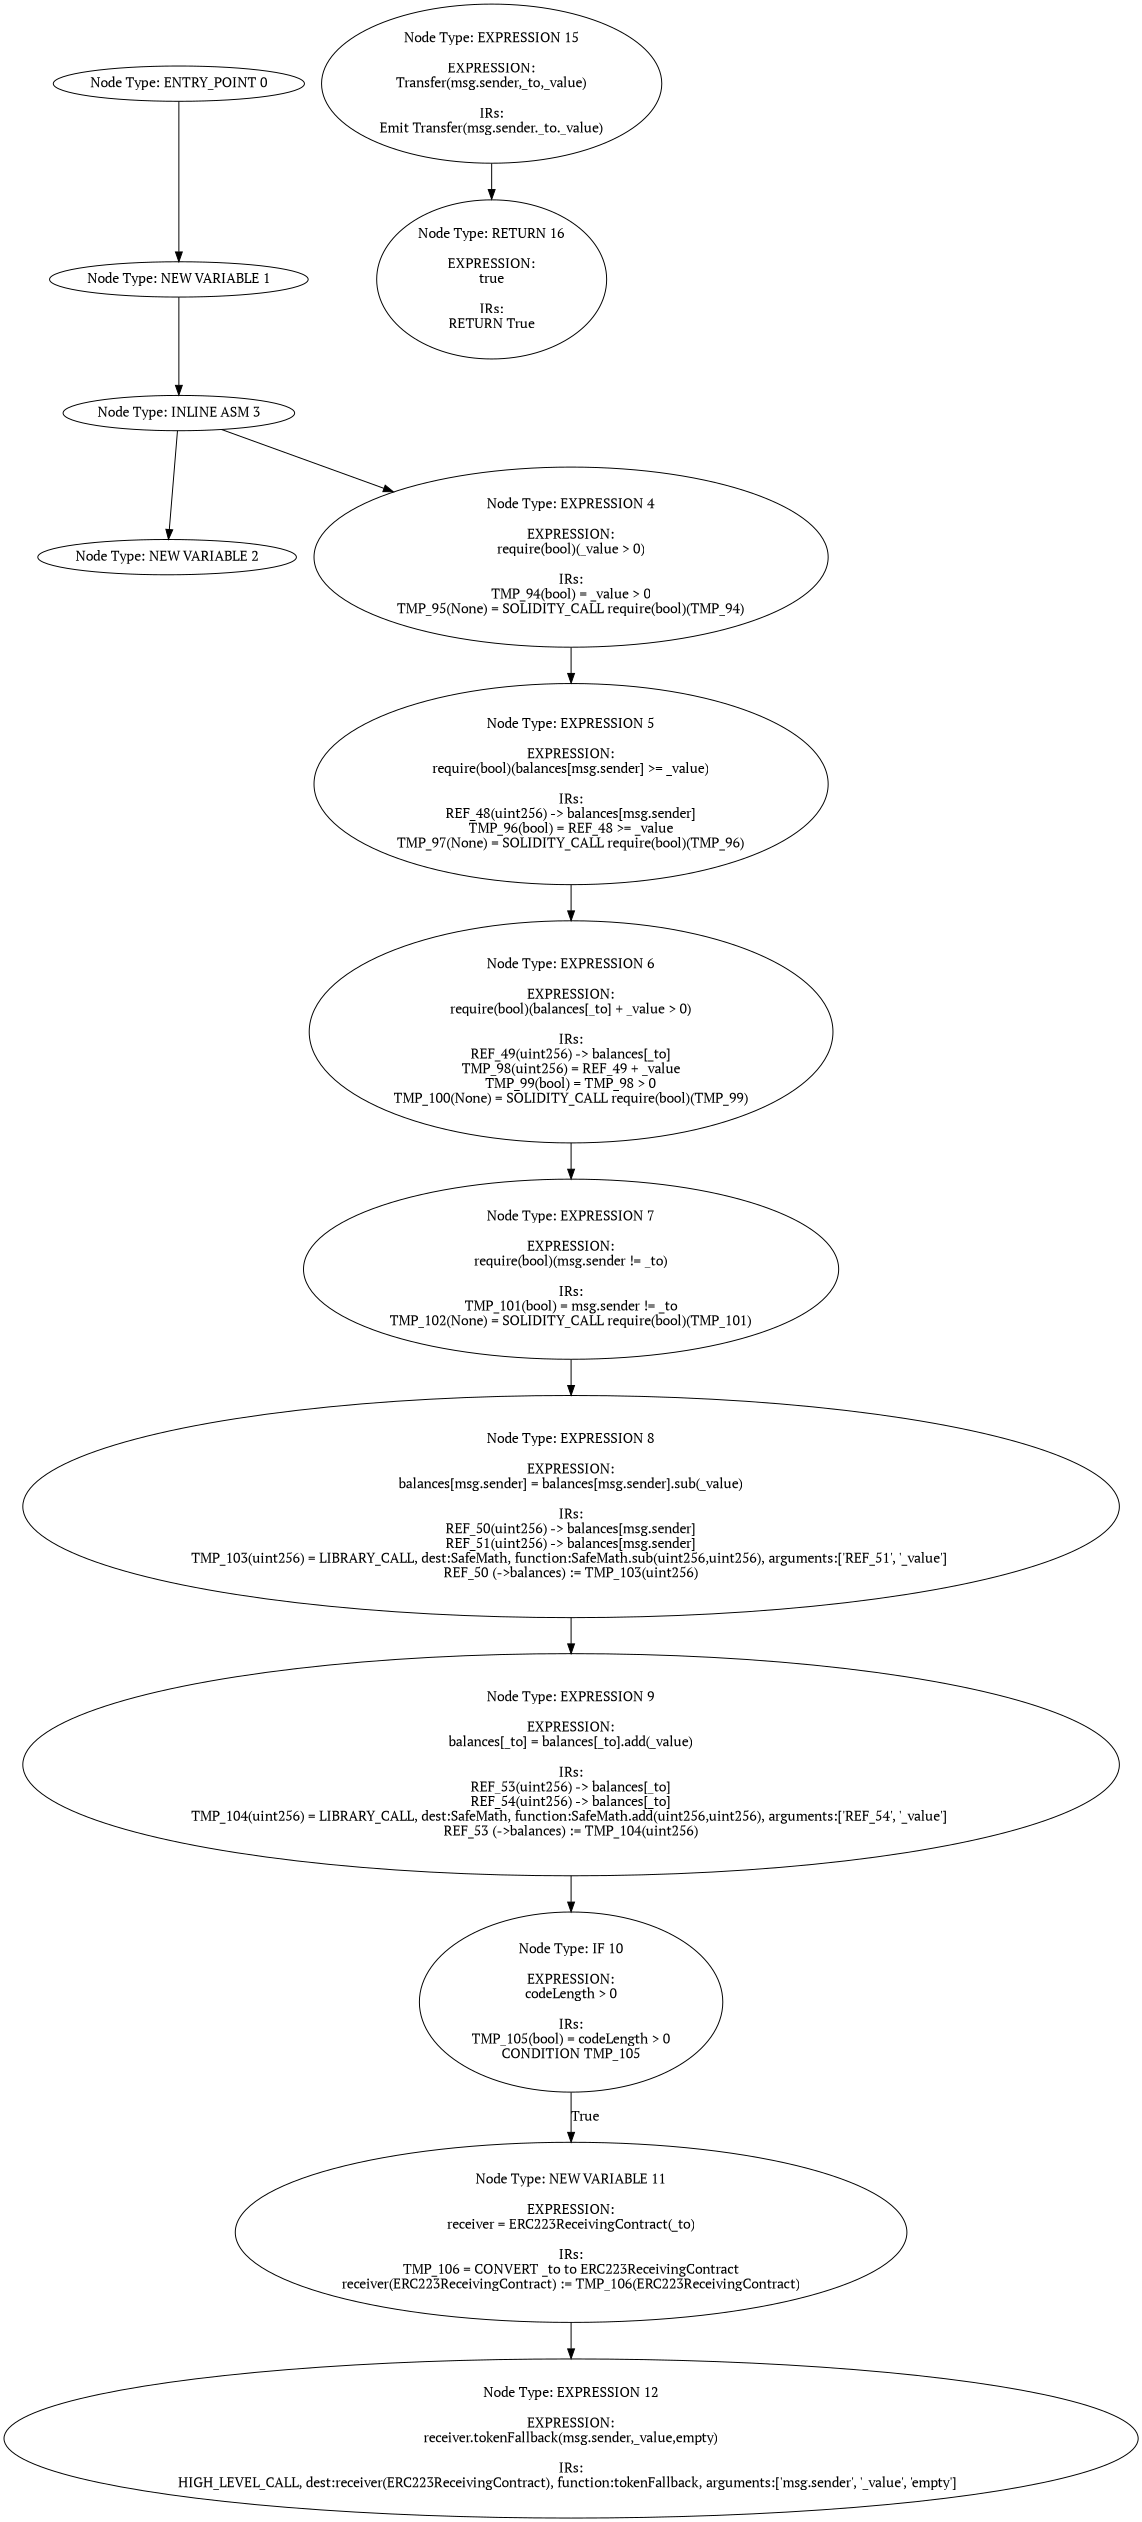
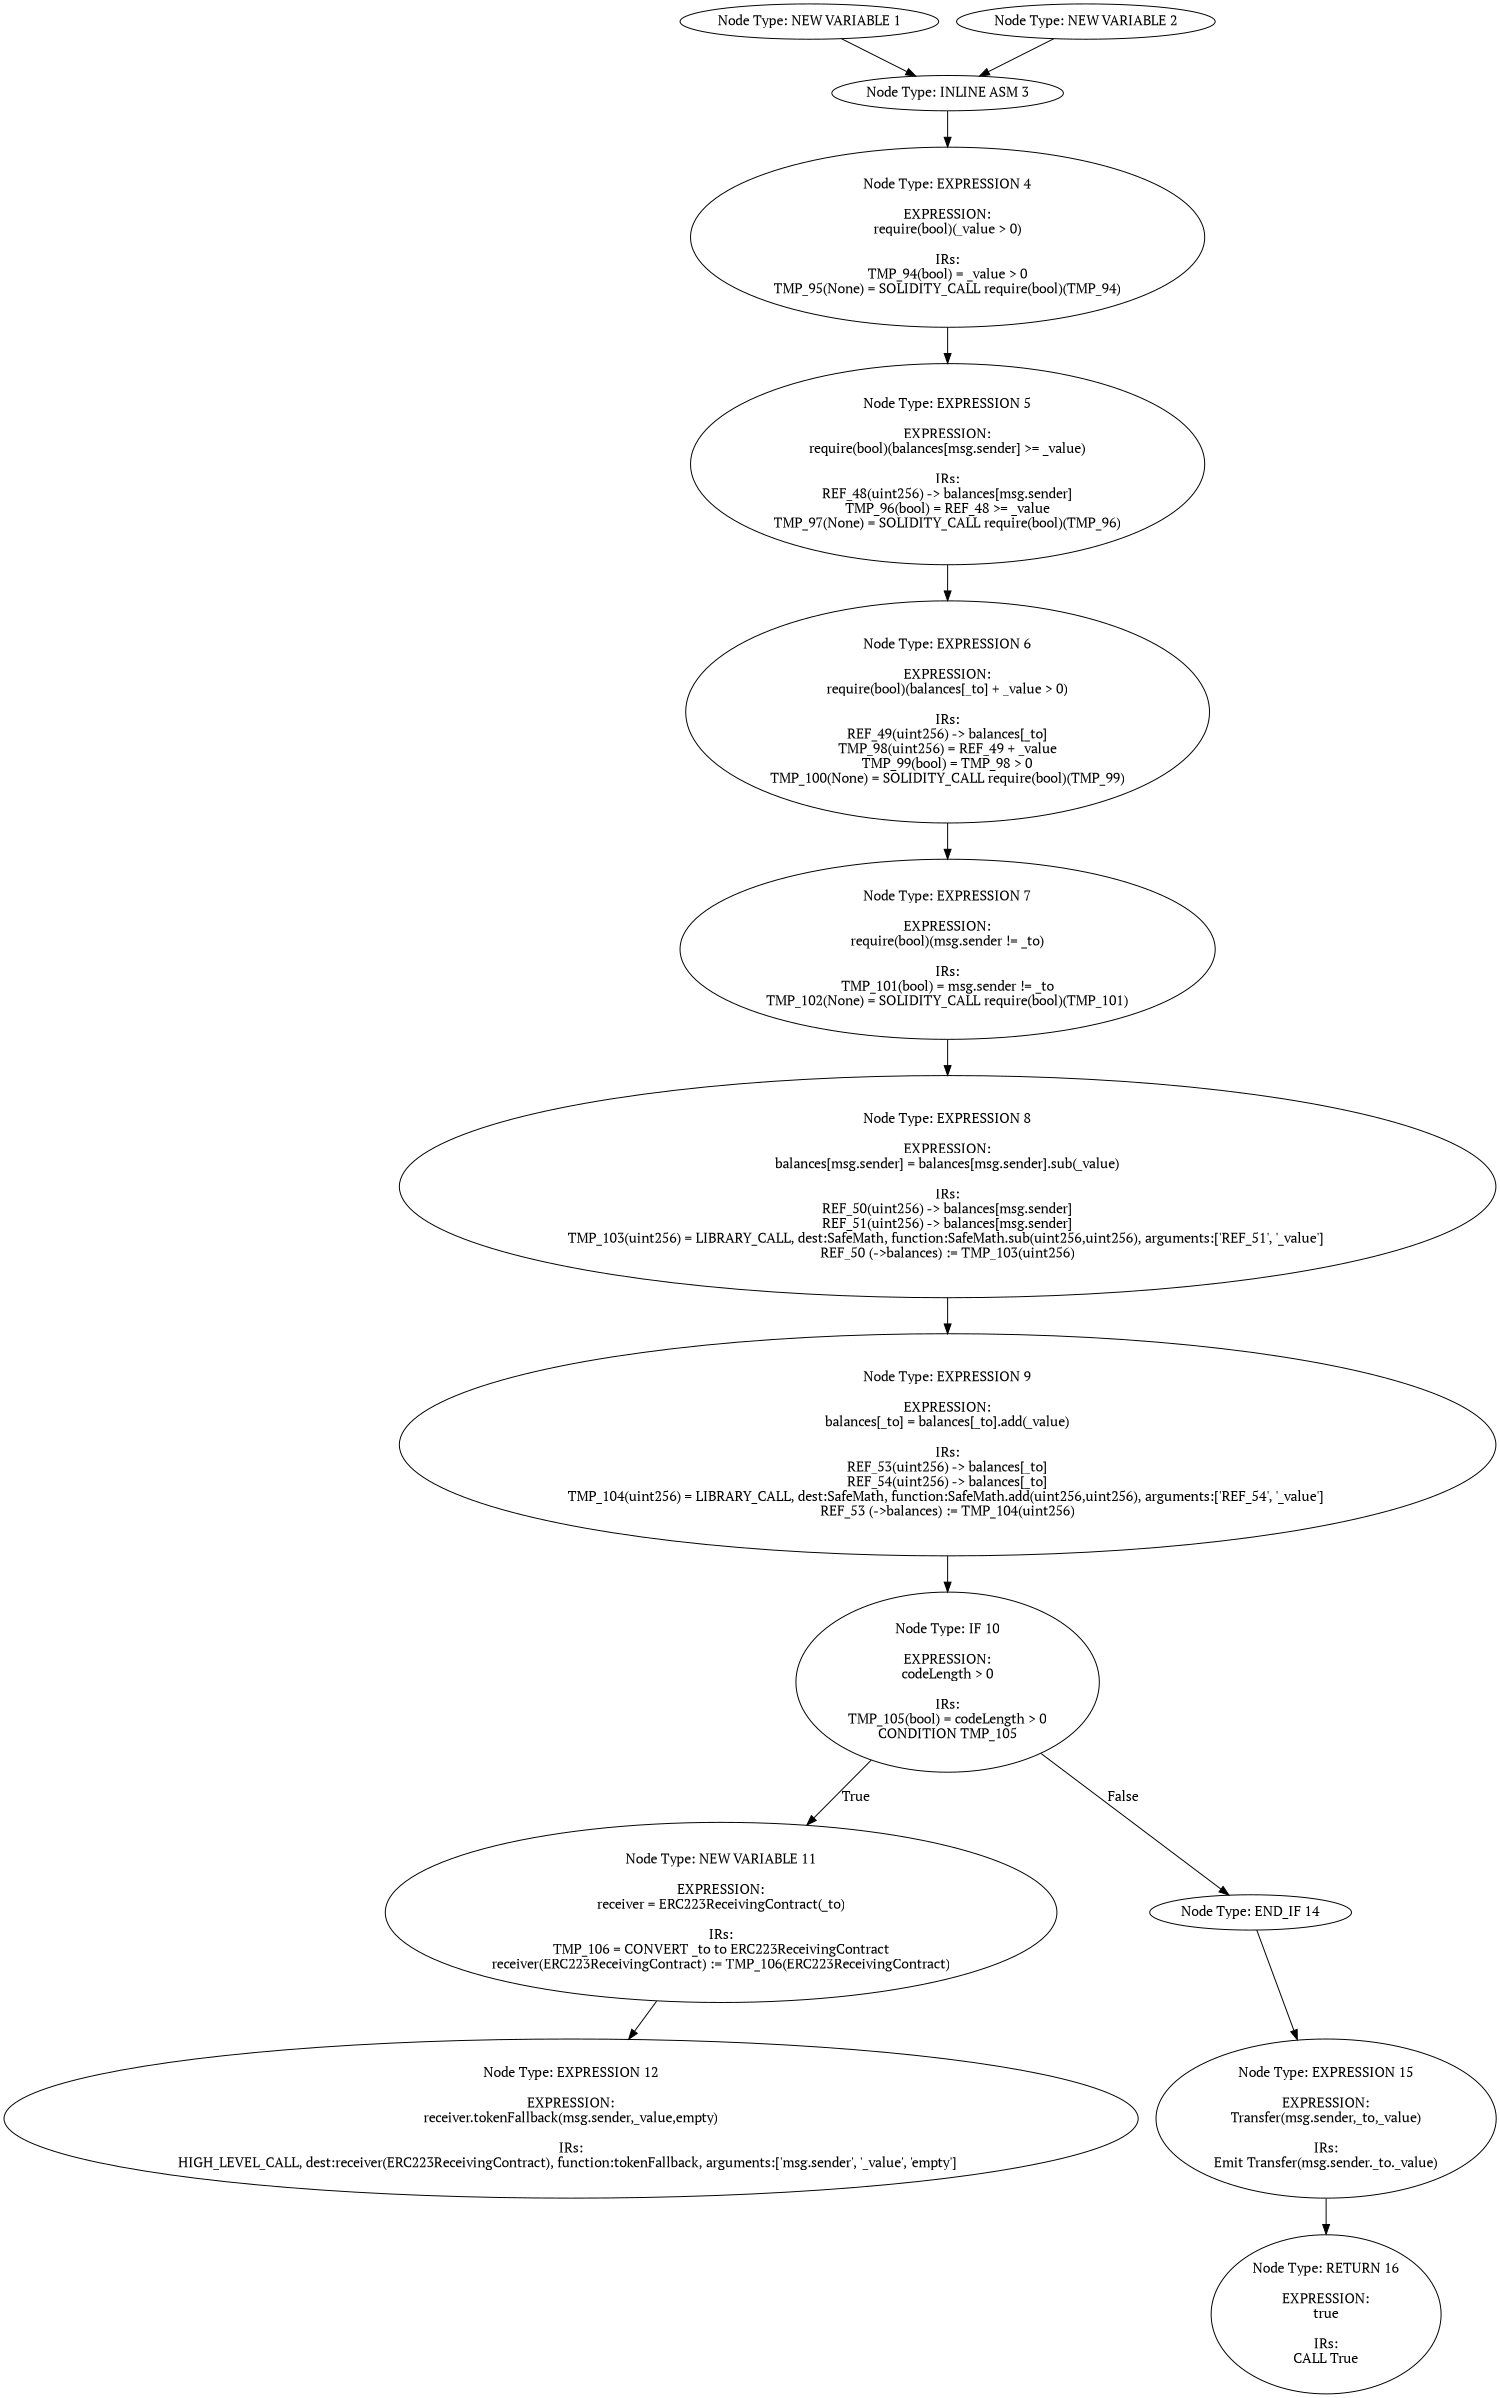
(179, 84) -> none
(492, 279) -> (1326, 2314)
(173, 480) -> (1021, 55)
none -> (1251, 1912)
